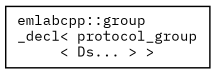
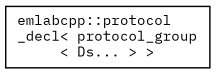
(108, 37) -> (108, 37)
